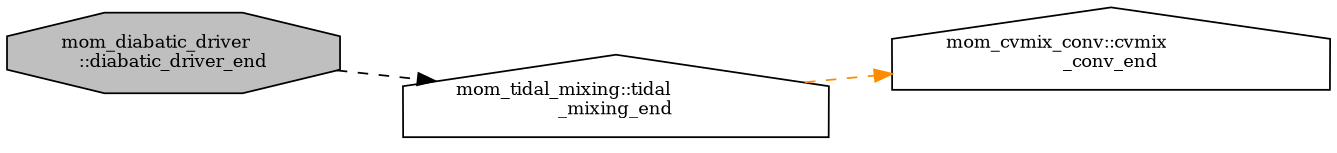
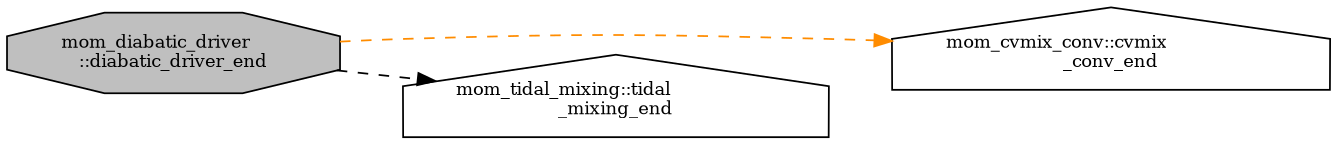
(840, 79) -> (607, 35)
